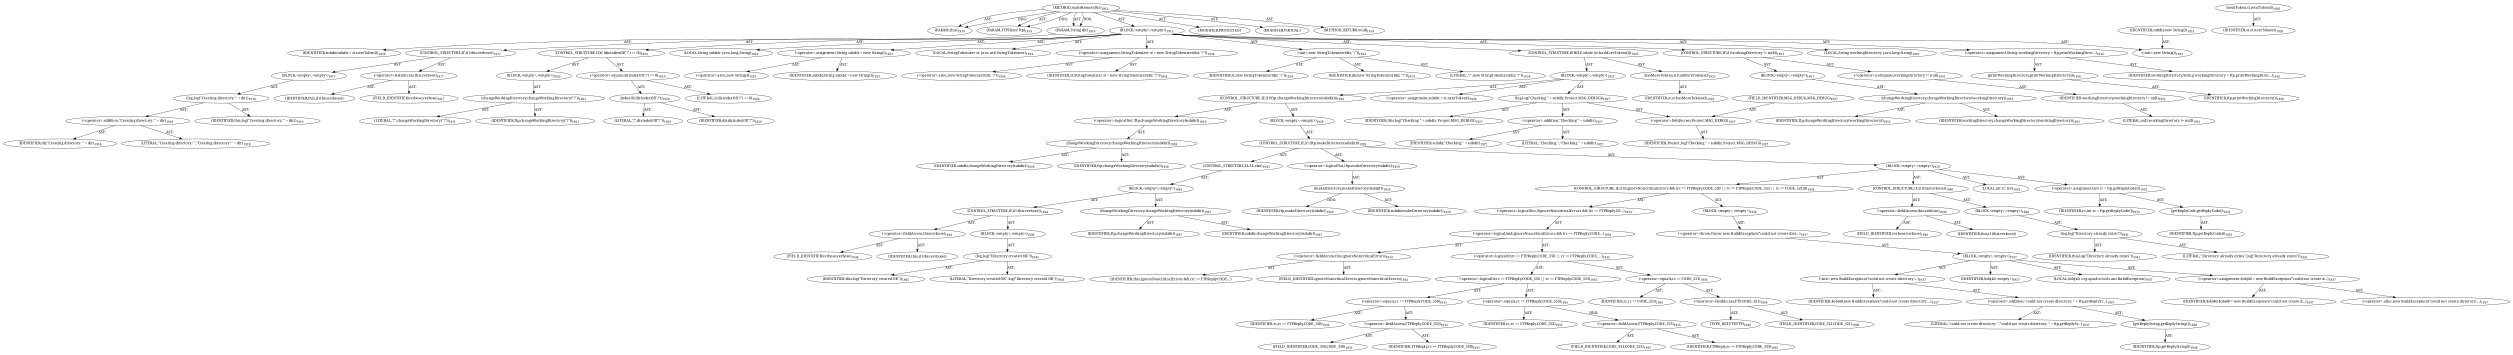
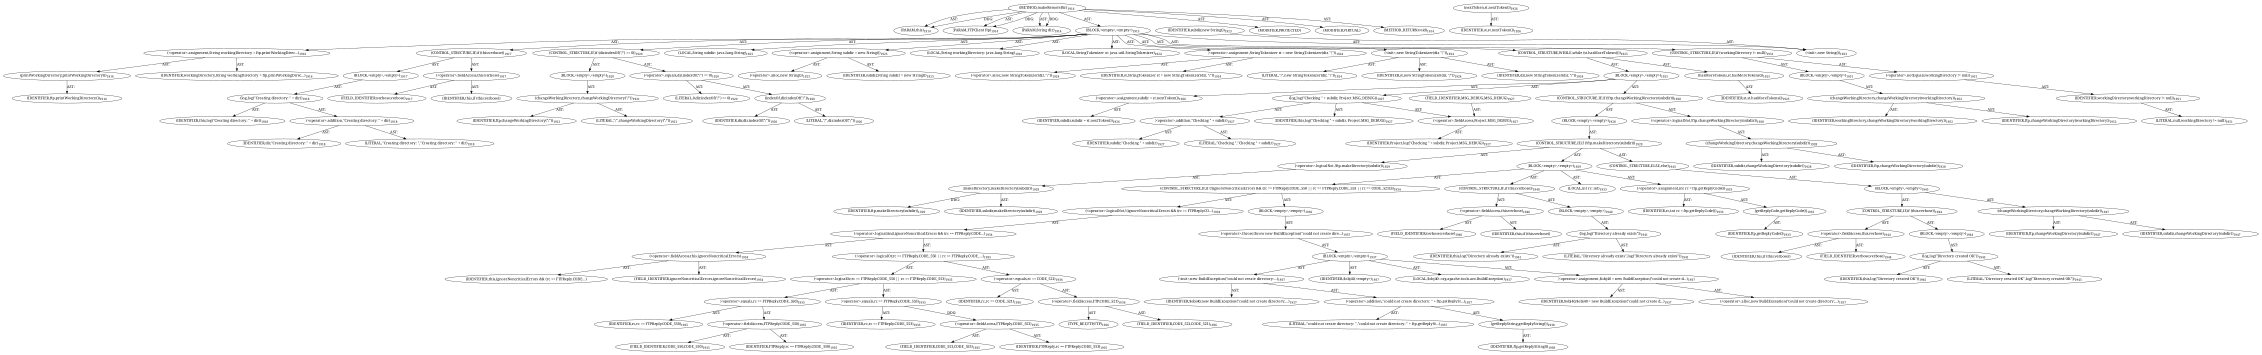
(704, 39) -> (1111, 109)
